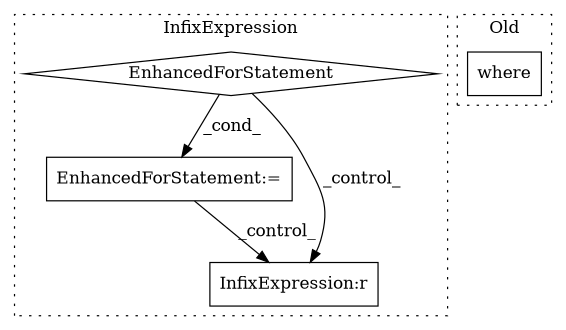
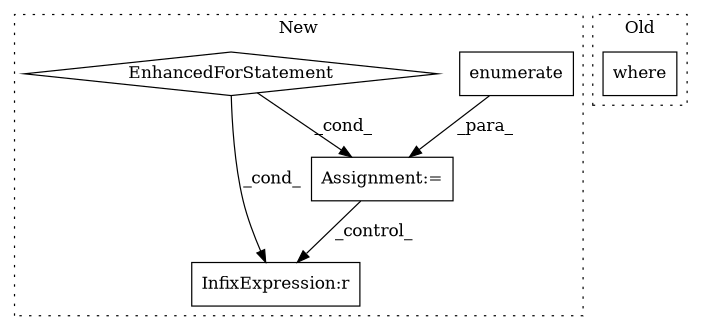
(231, 28) -> (299, 28)
none -> (517, 74)
(169, 179) -> (382, 179)
(362, 179) -> (272, 179)
